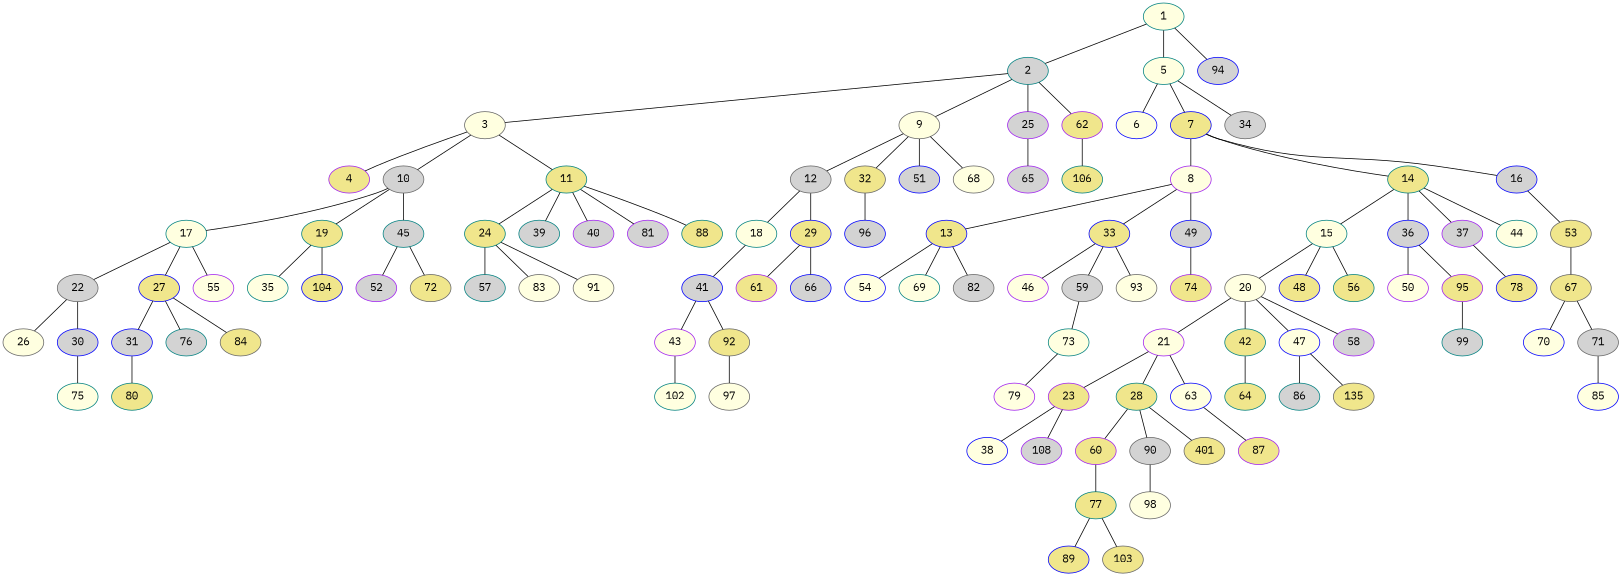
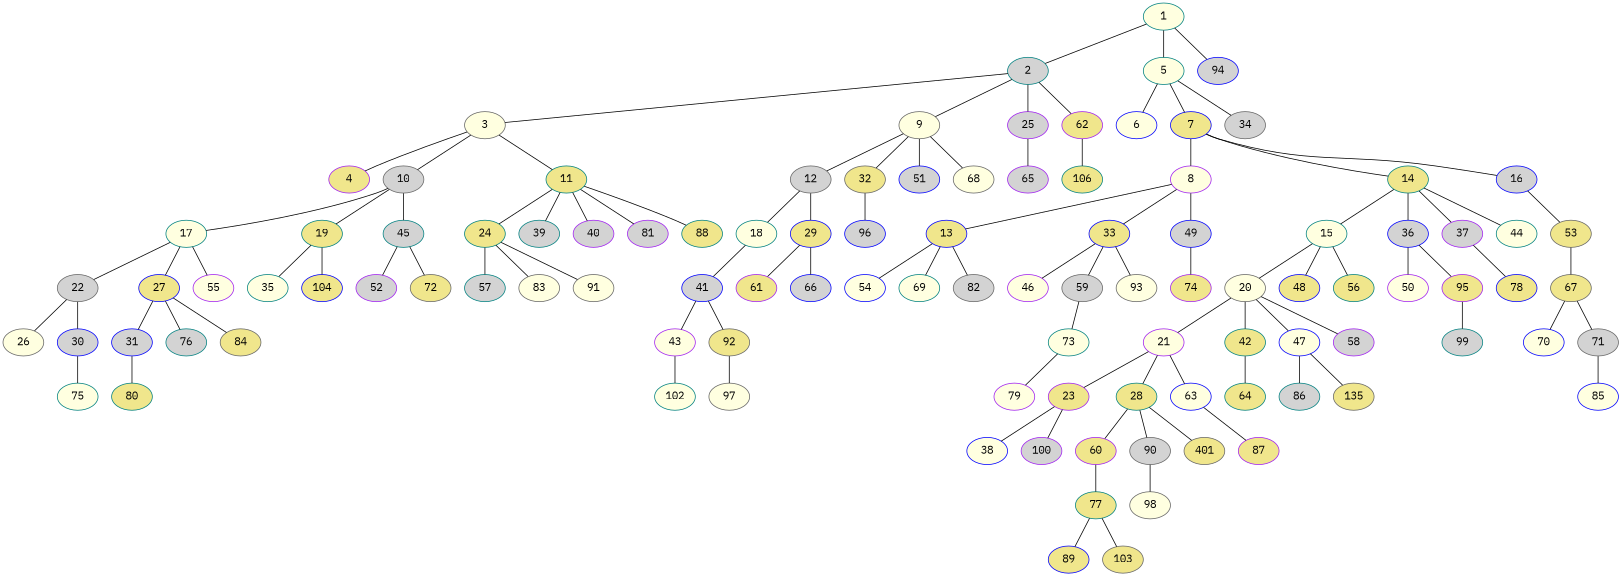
(1042, 451) -> (1042, 451)
